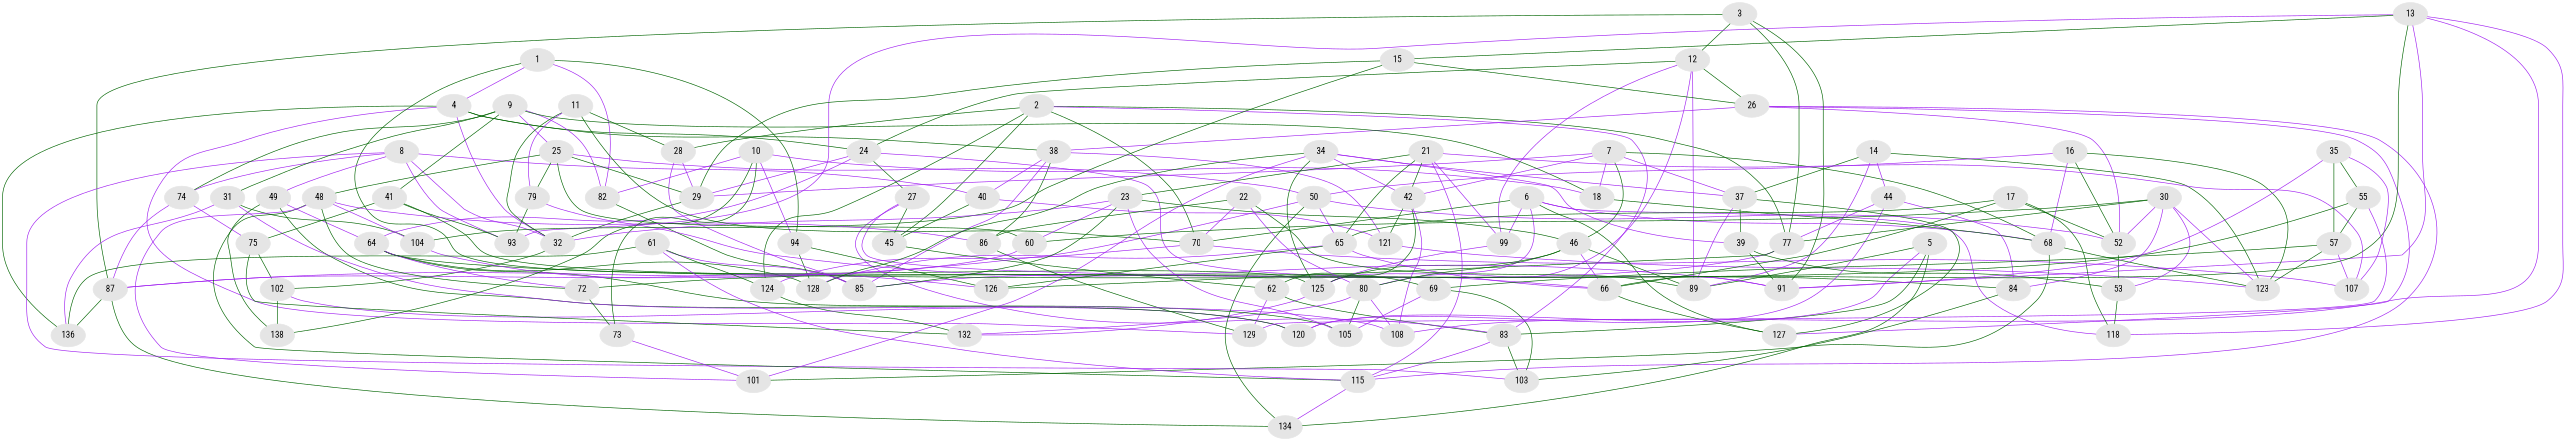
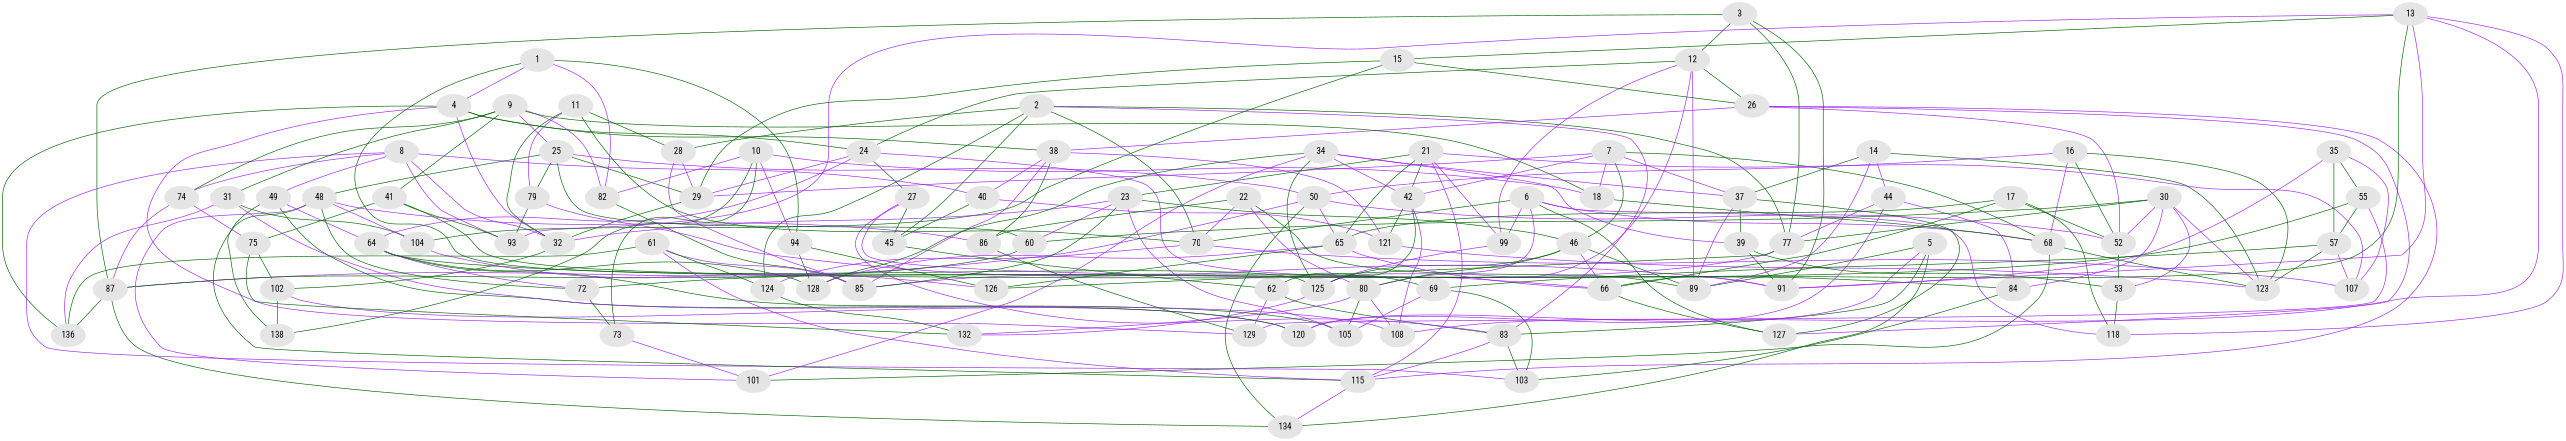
(573, 277) -> (573, 277)
